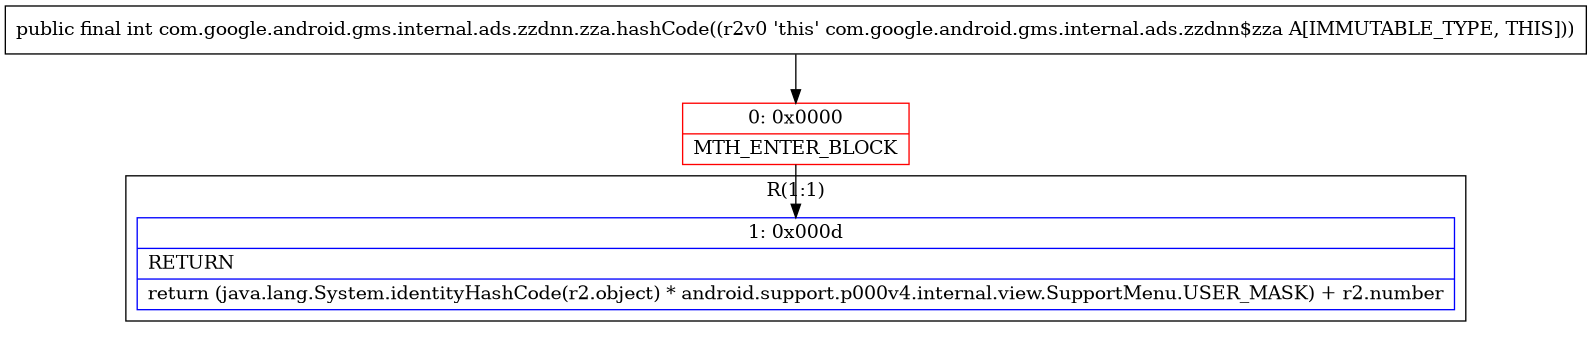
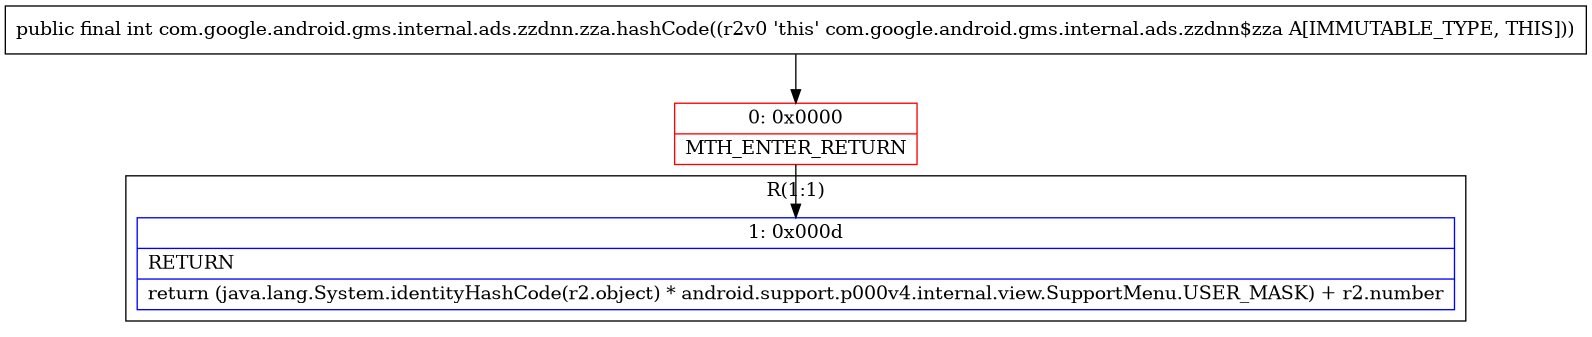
(796, 149) -> (796, 149)
